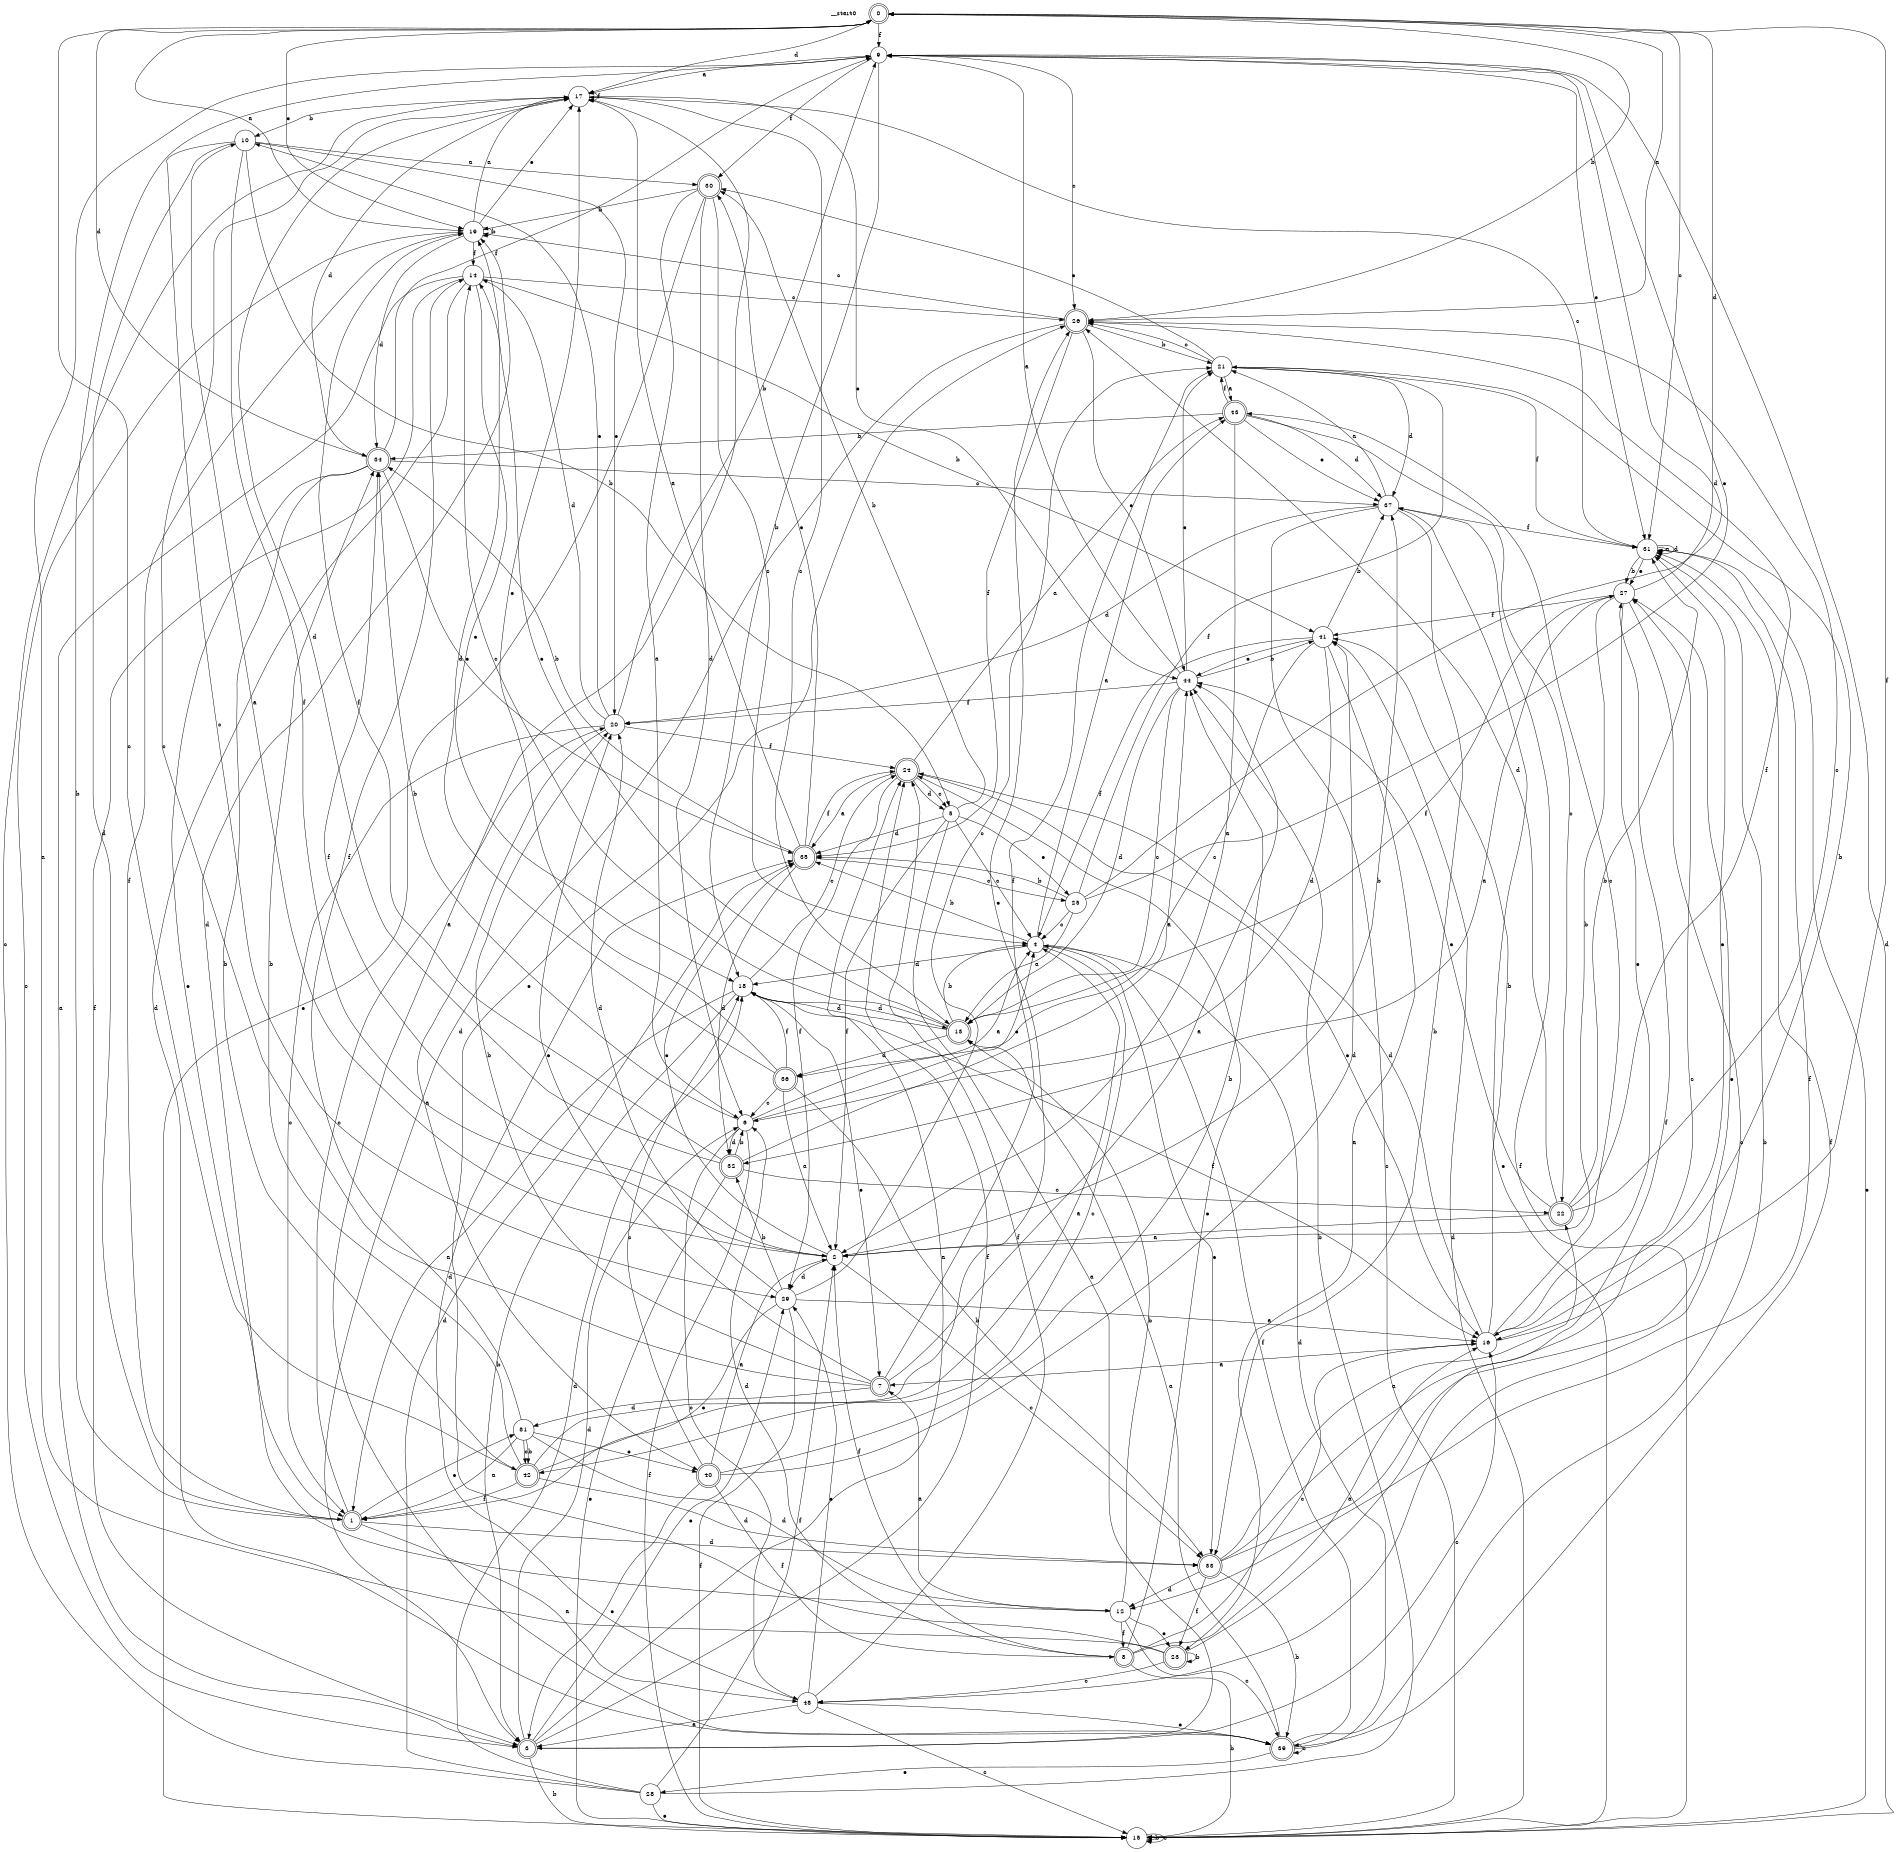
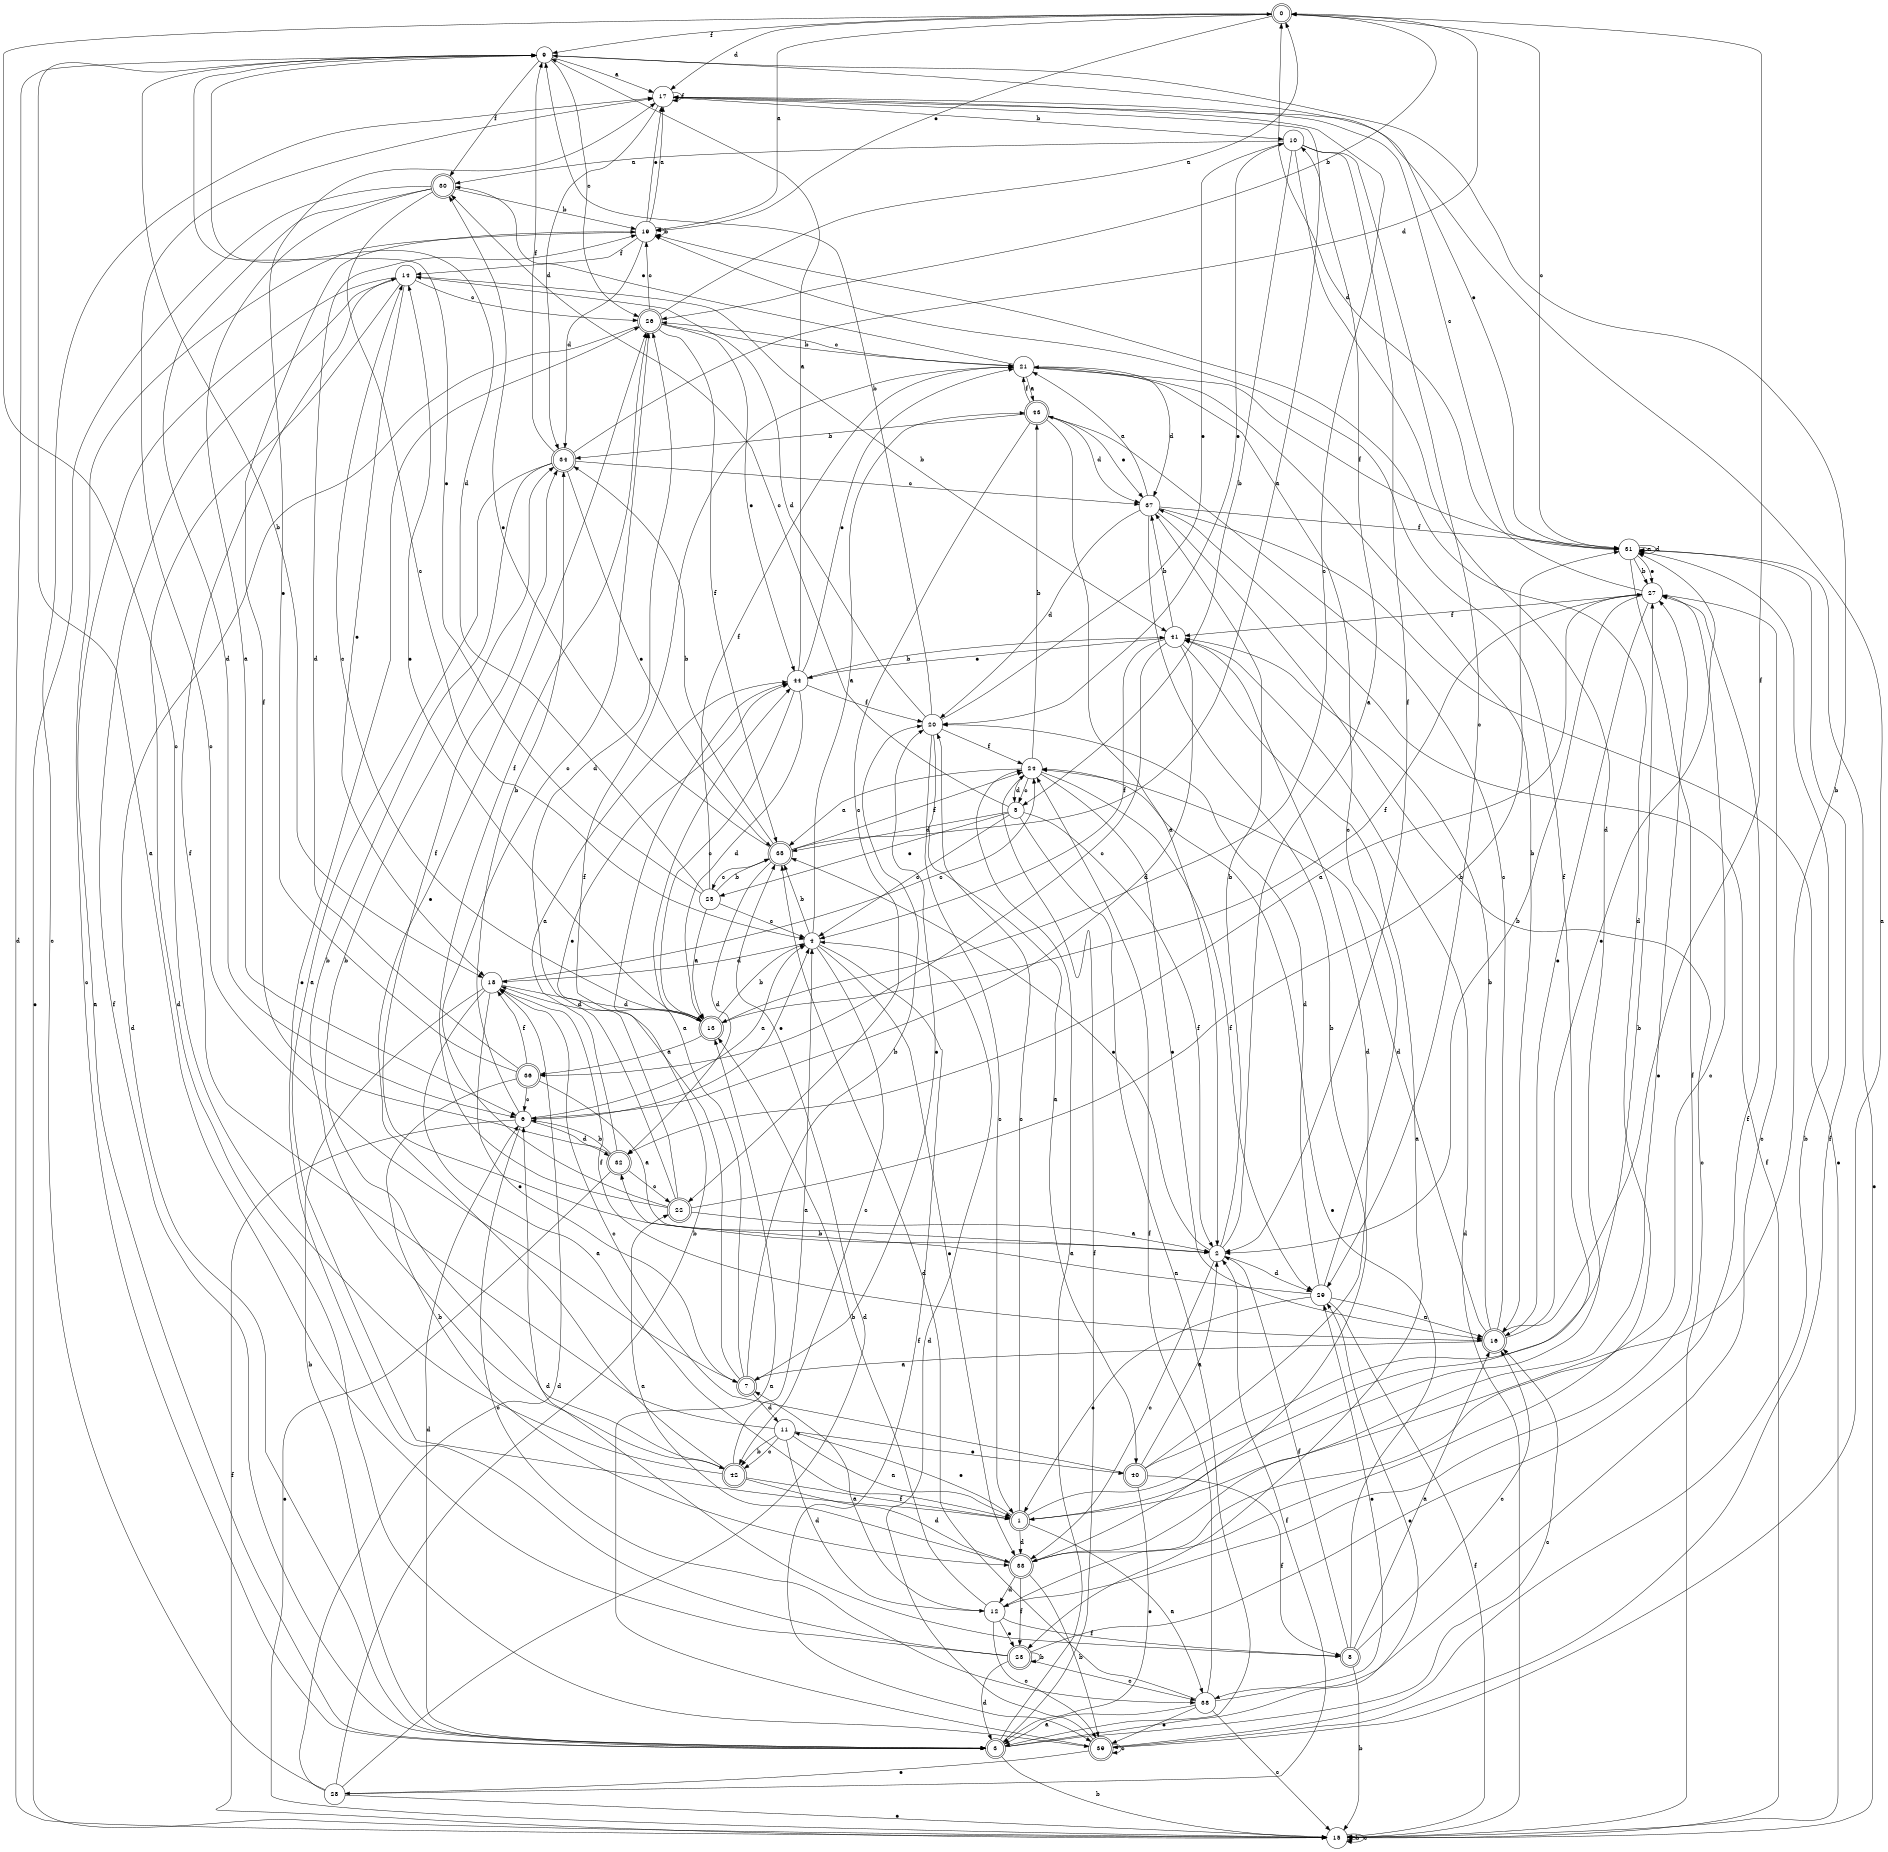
(844, 14) -> none
(856, 360) -> none
(874, 506) -> (779, 506)
(1055, 593) -> (1039, 593)
(306, 625) -> none
(907, 770) -> (1032, 769)
(188, 986) -> (312, 983)
(884, 1056) -> (669, 1052)
(1151, 1222) -> (1611, 1227)
(1486, 1343) -> (1494, 1341)
(524, 1430) -> (785, 1430)
none -> (982, 1693)
(808, 1703) -> (1205, 1703)
